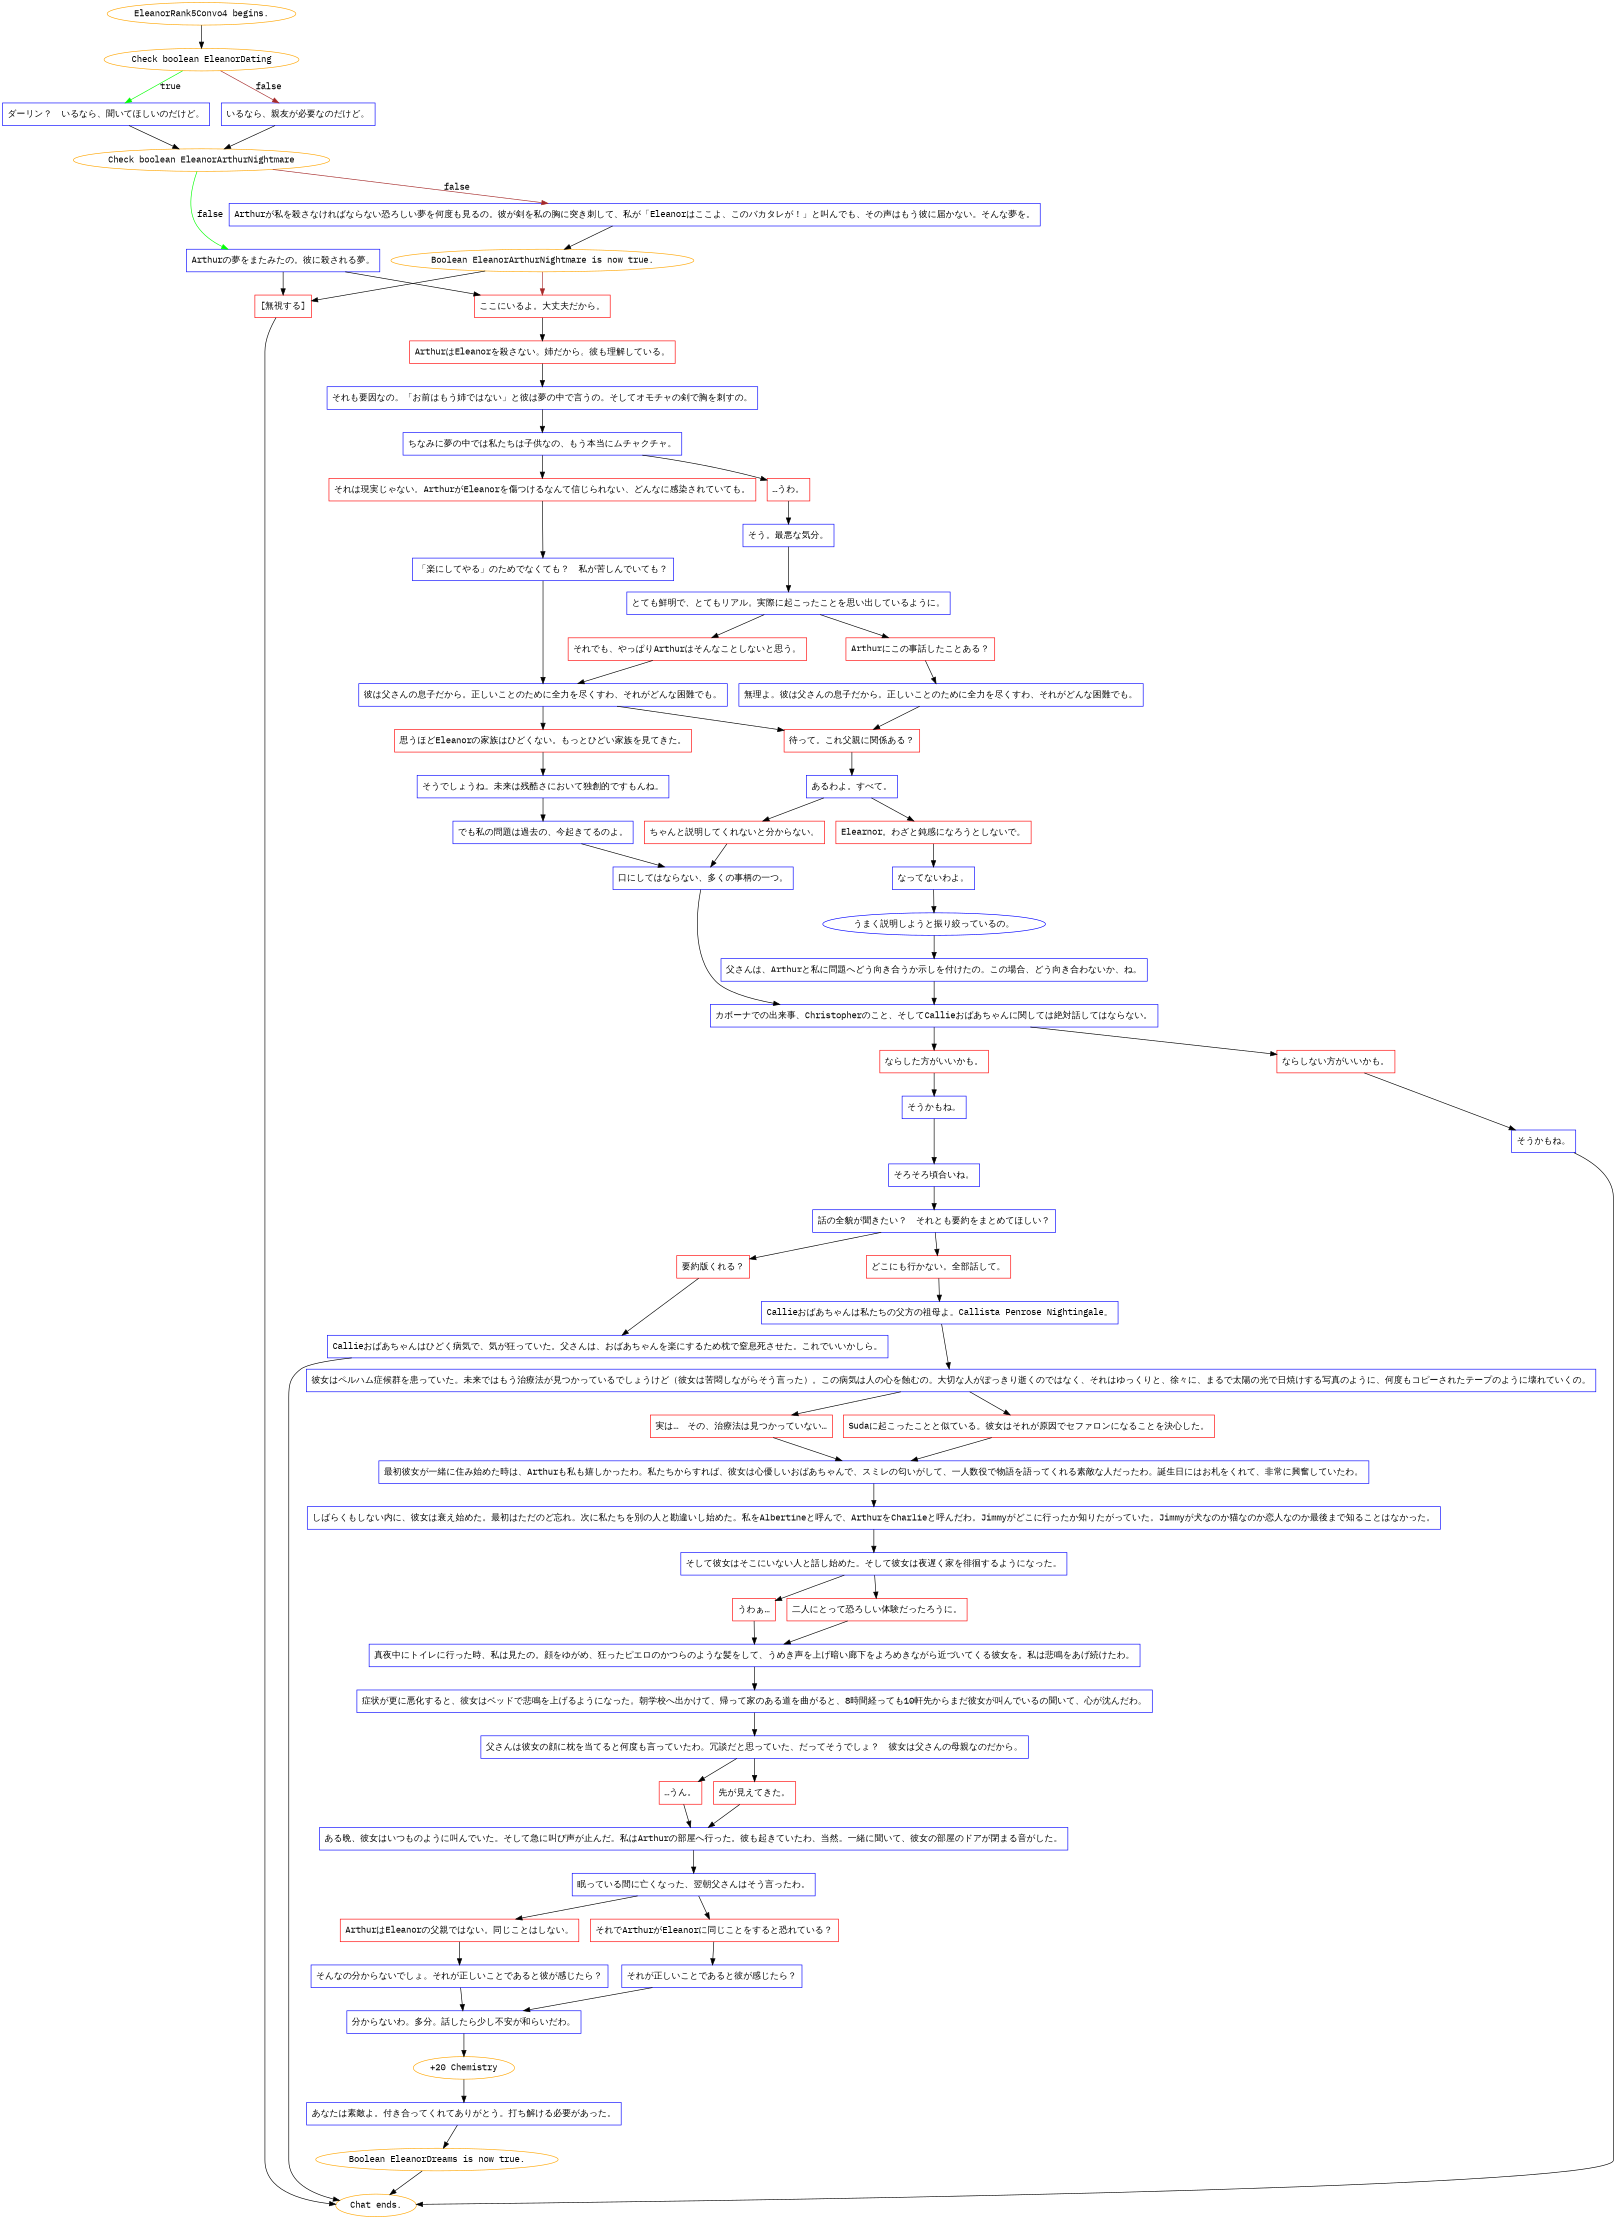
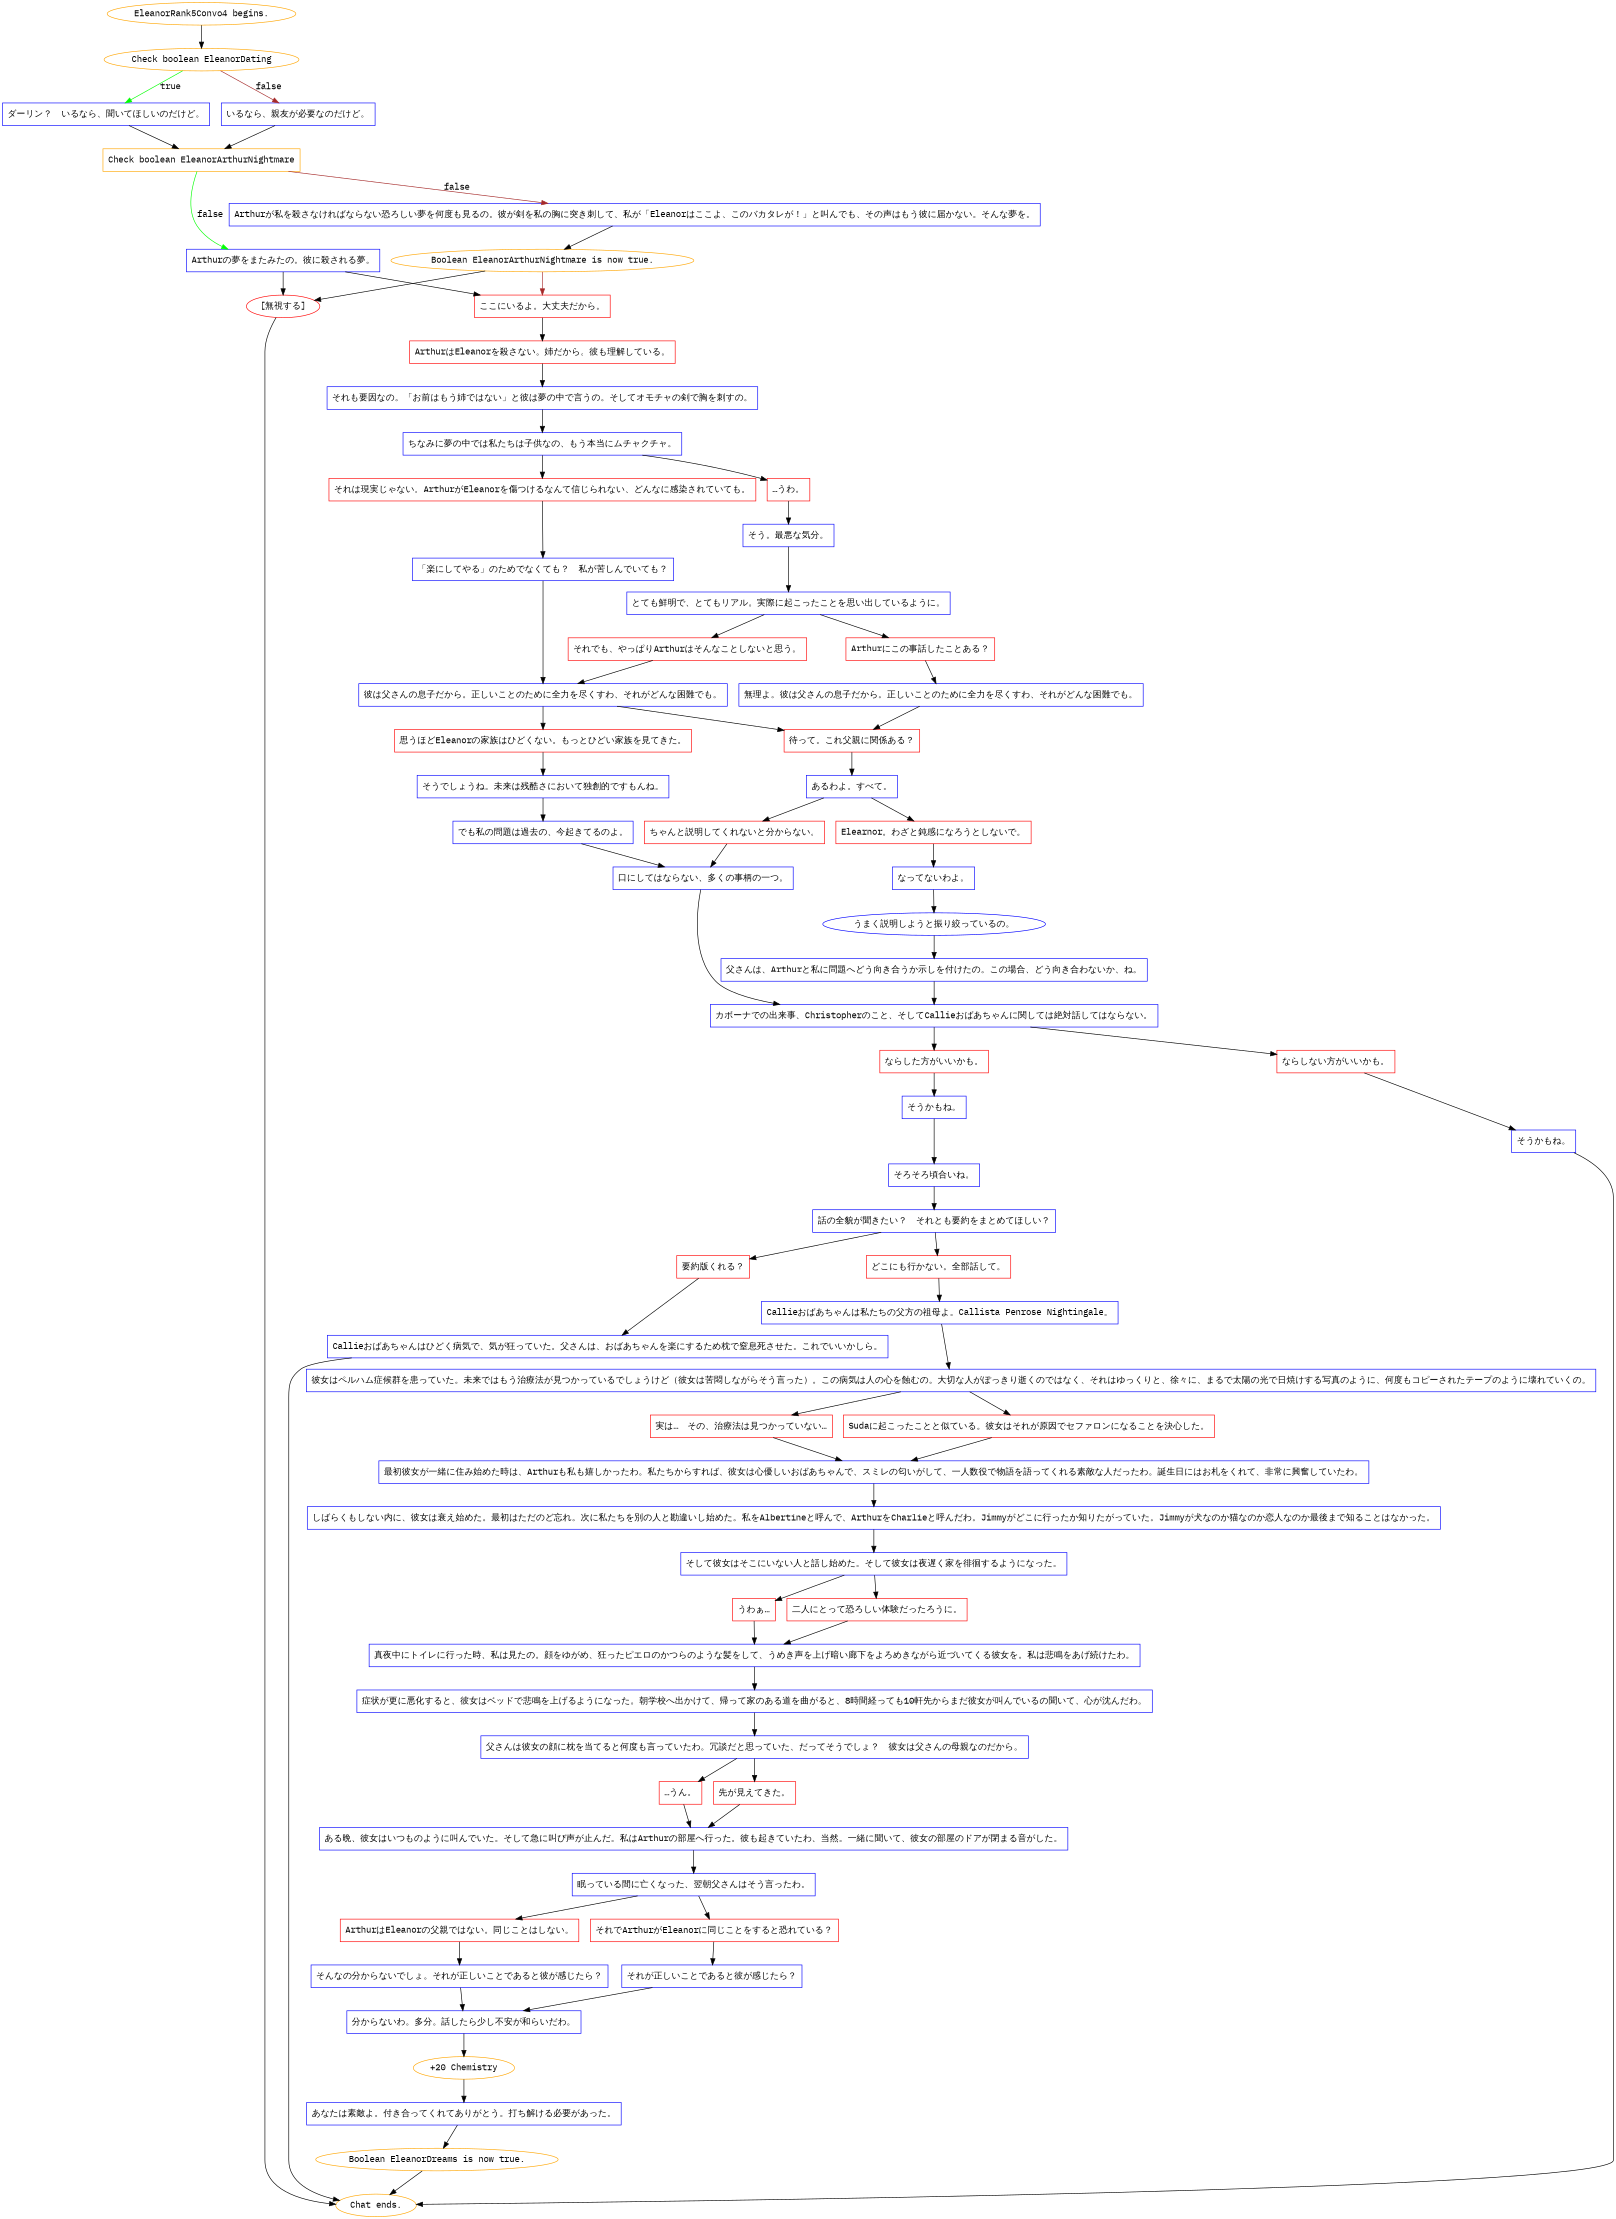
(202, 160) -> (202, 160)
(283, 306) -> (283, 306)
